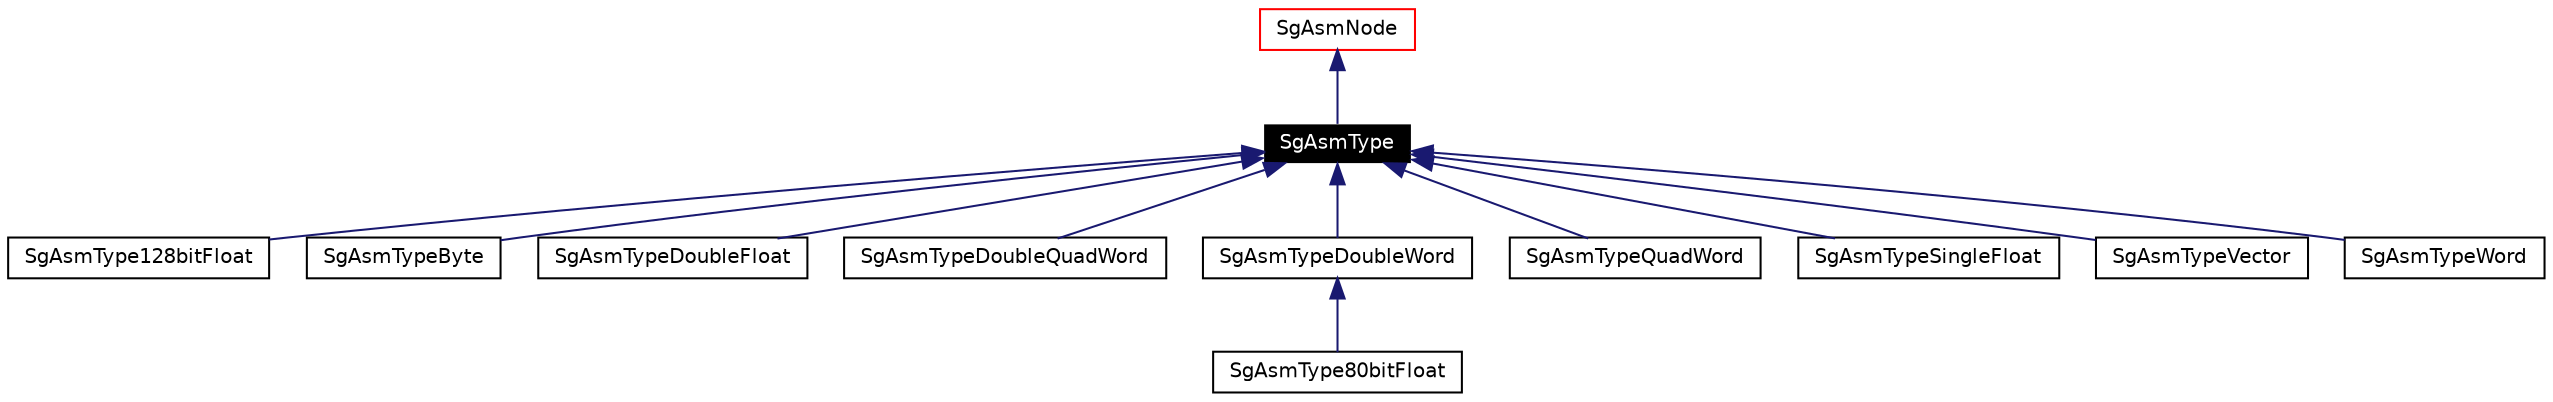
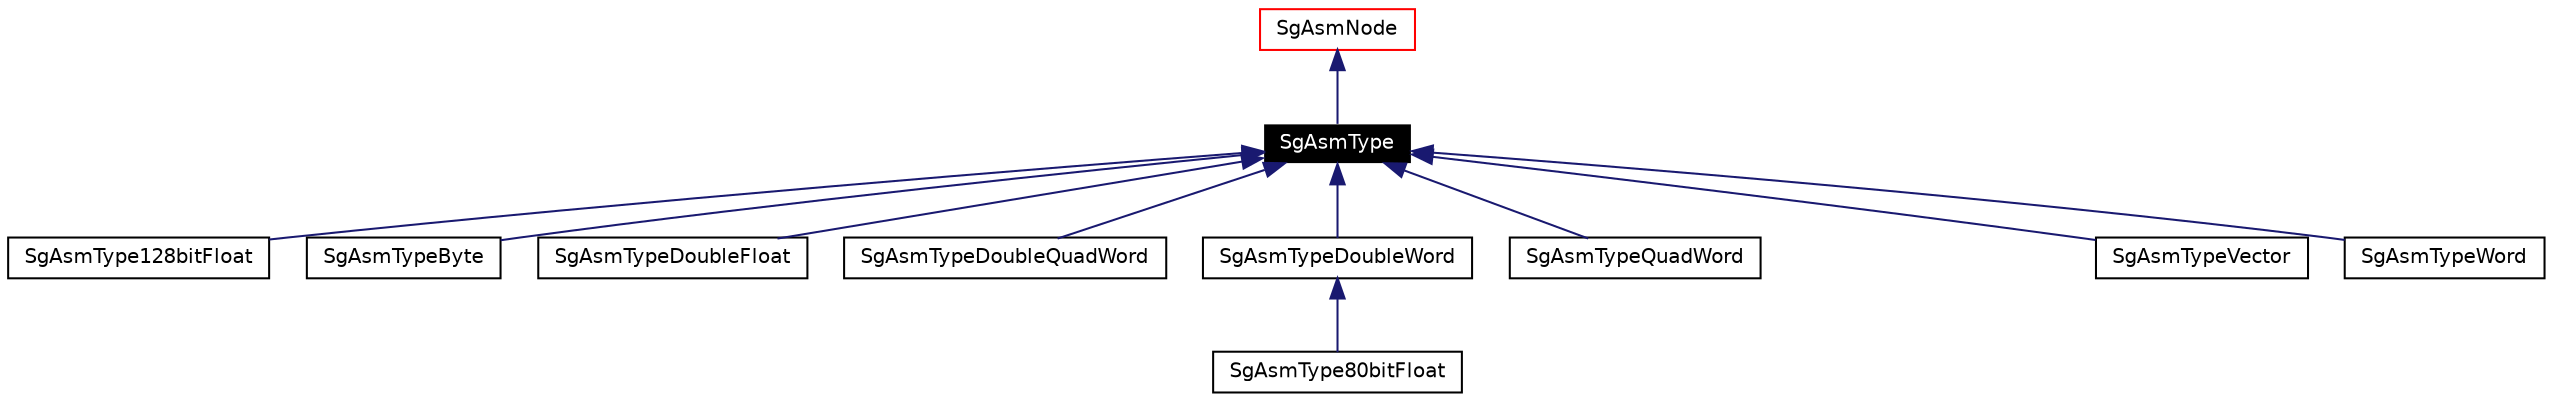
(1929, 258) -> none
